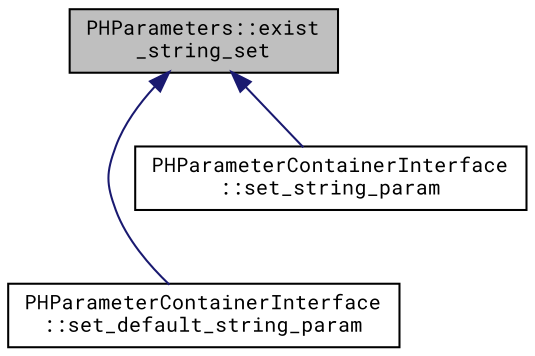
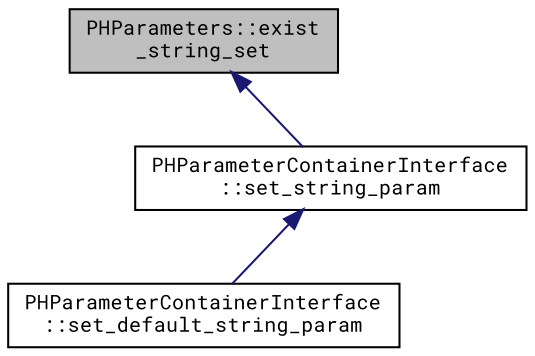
(110, 189) -> (260, 254)
